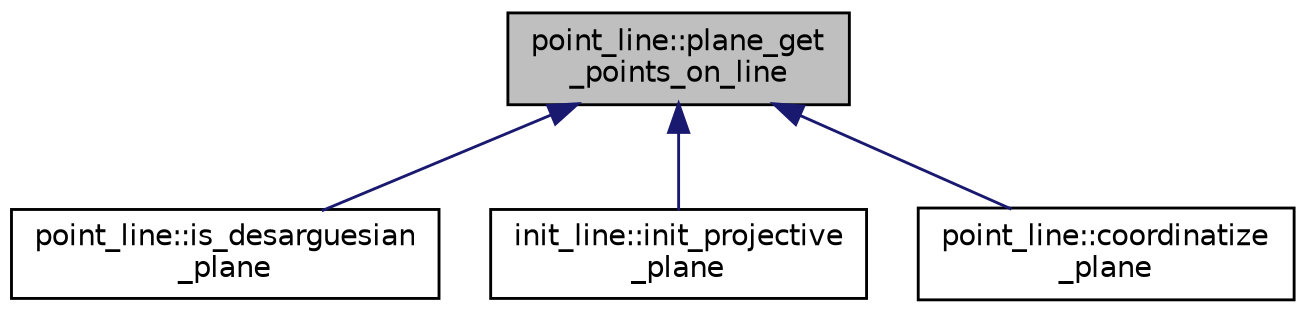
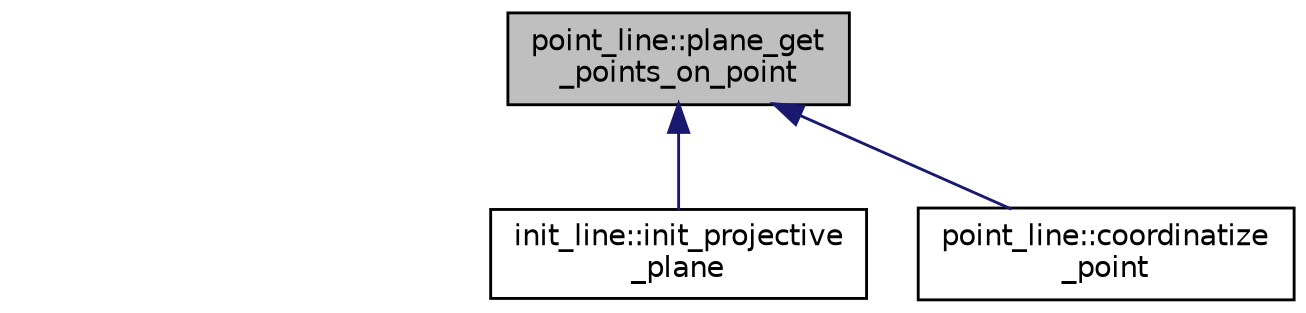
(679, 59) -> (679, 59)
(225, 254) -> none
(1106, 254) -> (1106, 254)
